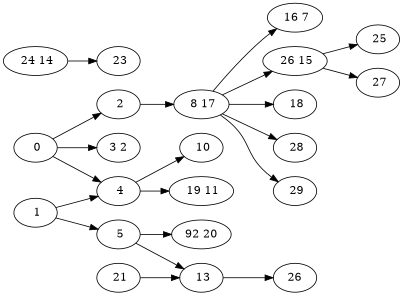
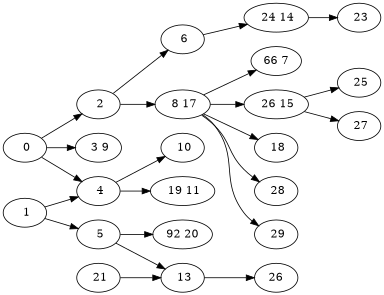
(295, 18) -> (276, 61)
none -> (183, 39)
(118, 148) -> (98, 148)
